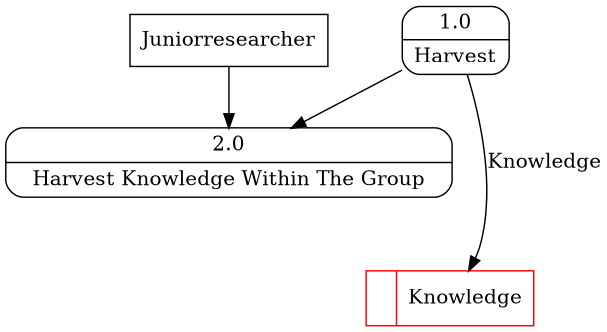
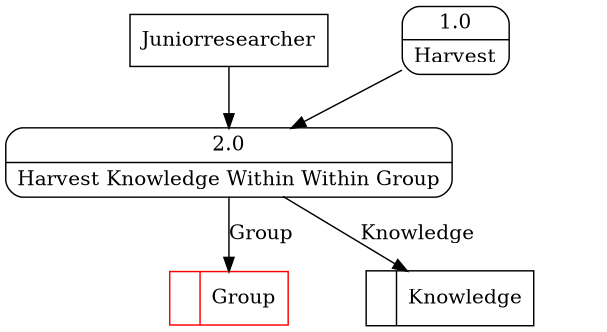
(486, 166) -> (339, 230)
(229, 179) -> (229, 179)
none -> (229, 298)
(450, 298) -> (450, 298)
